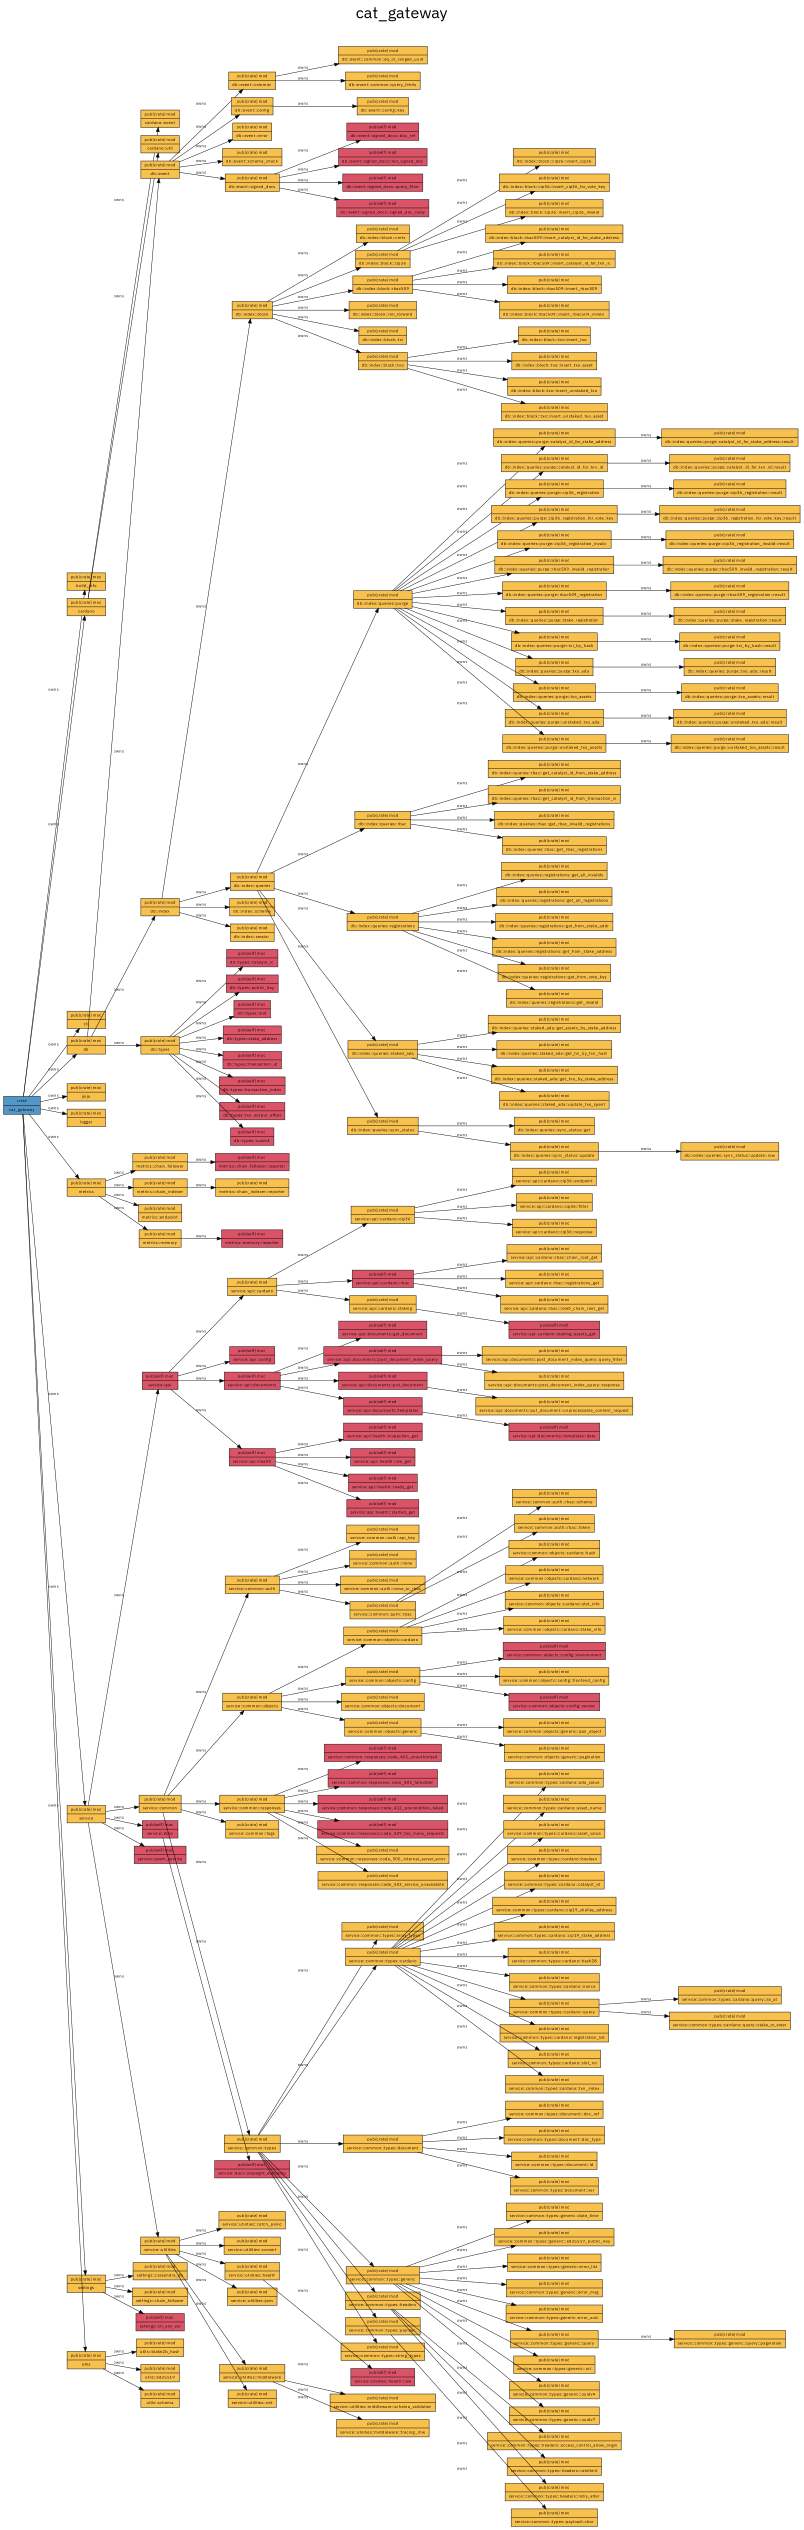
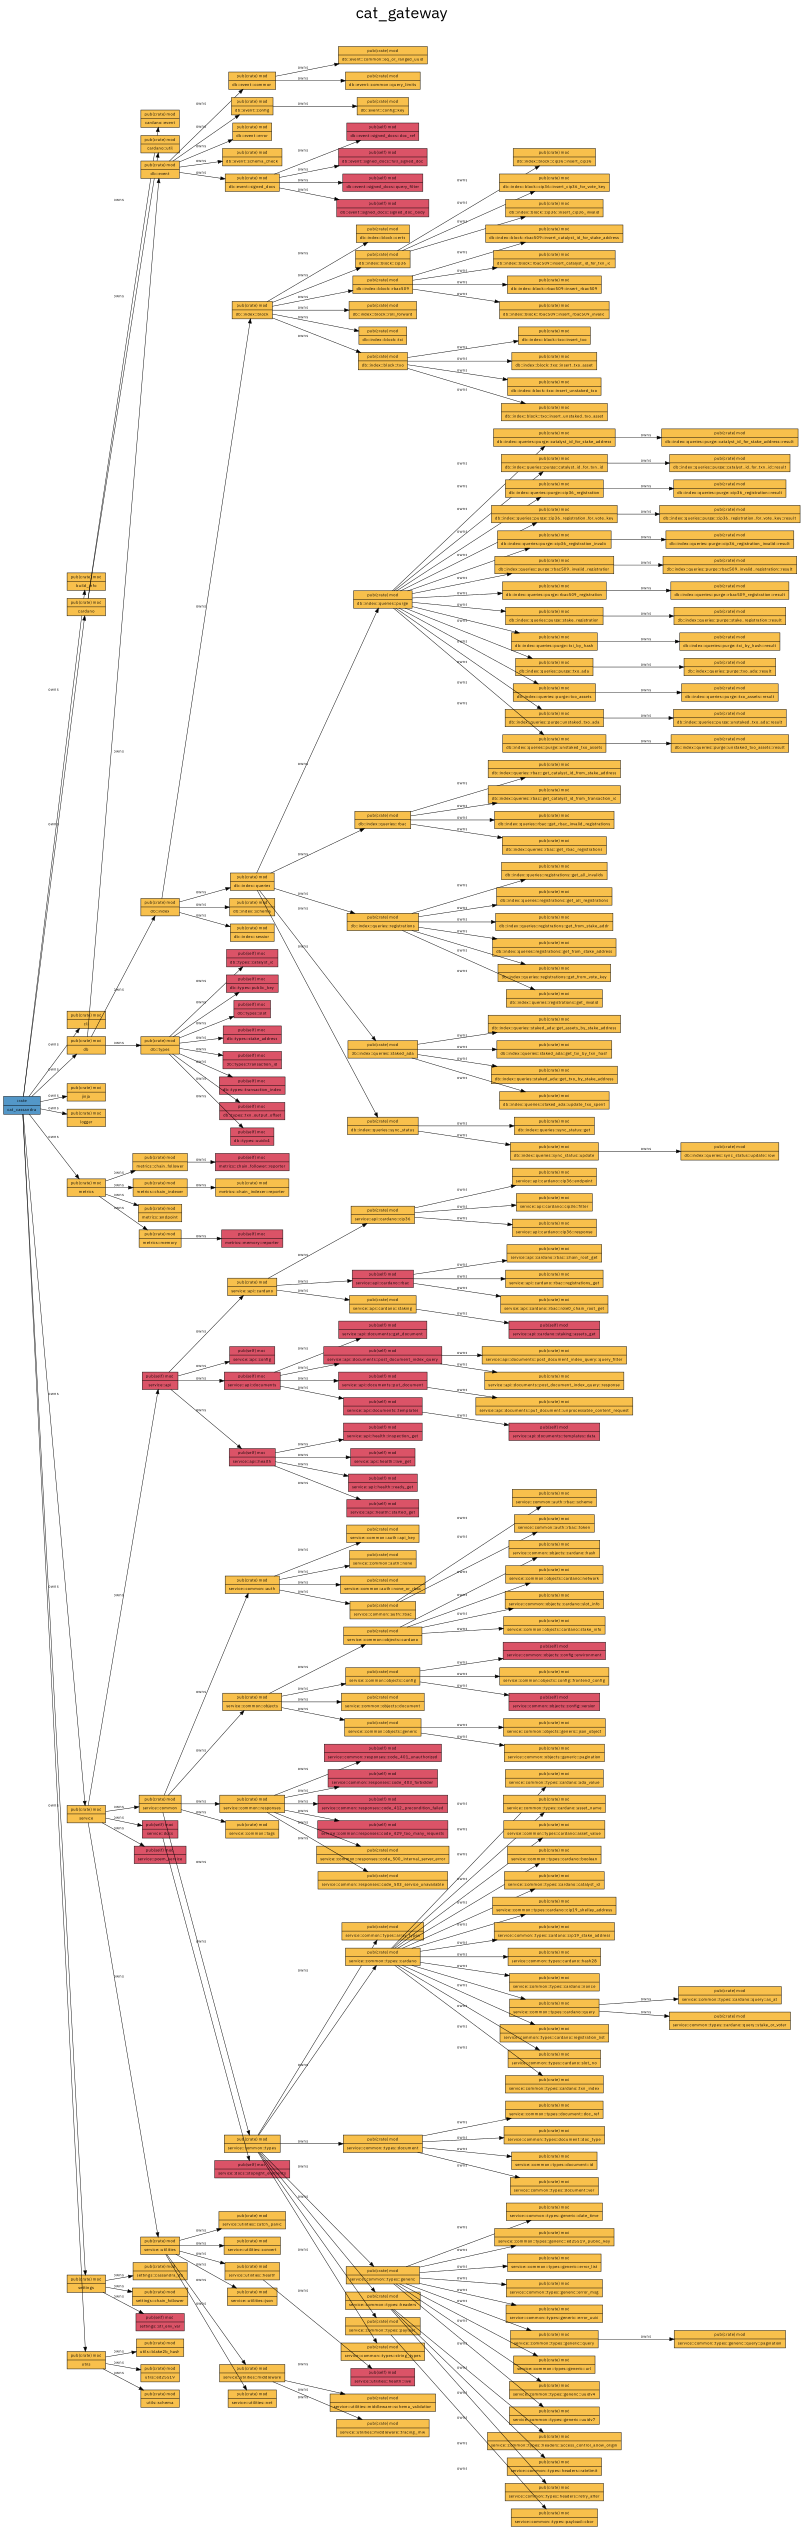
(22, 1110) -> (22, 1110)
